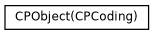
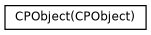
(77, 17) -> (76, 17)
